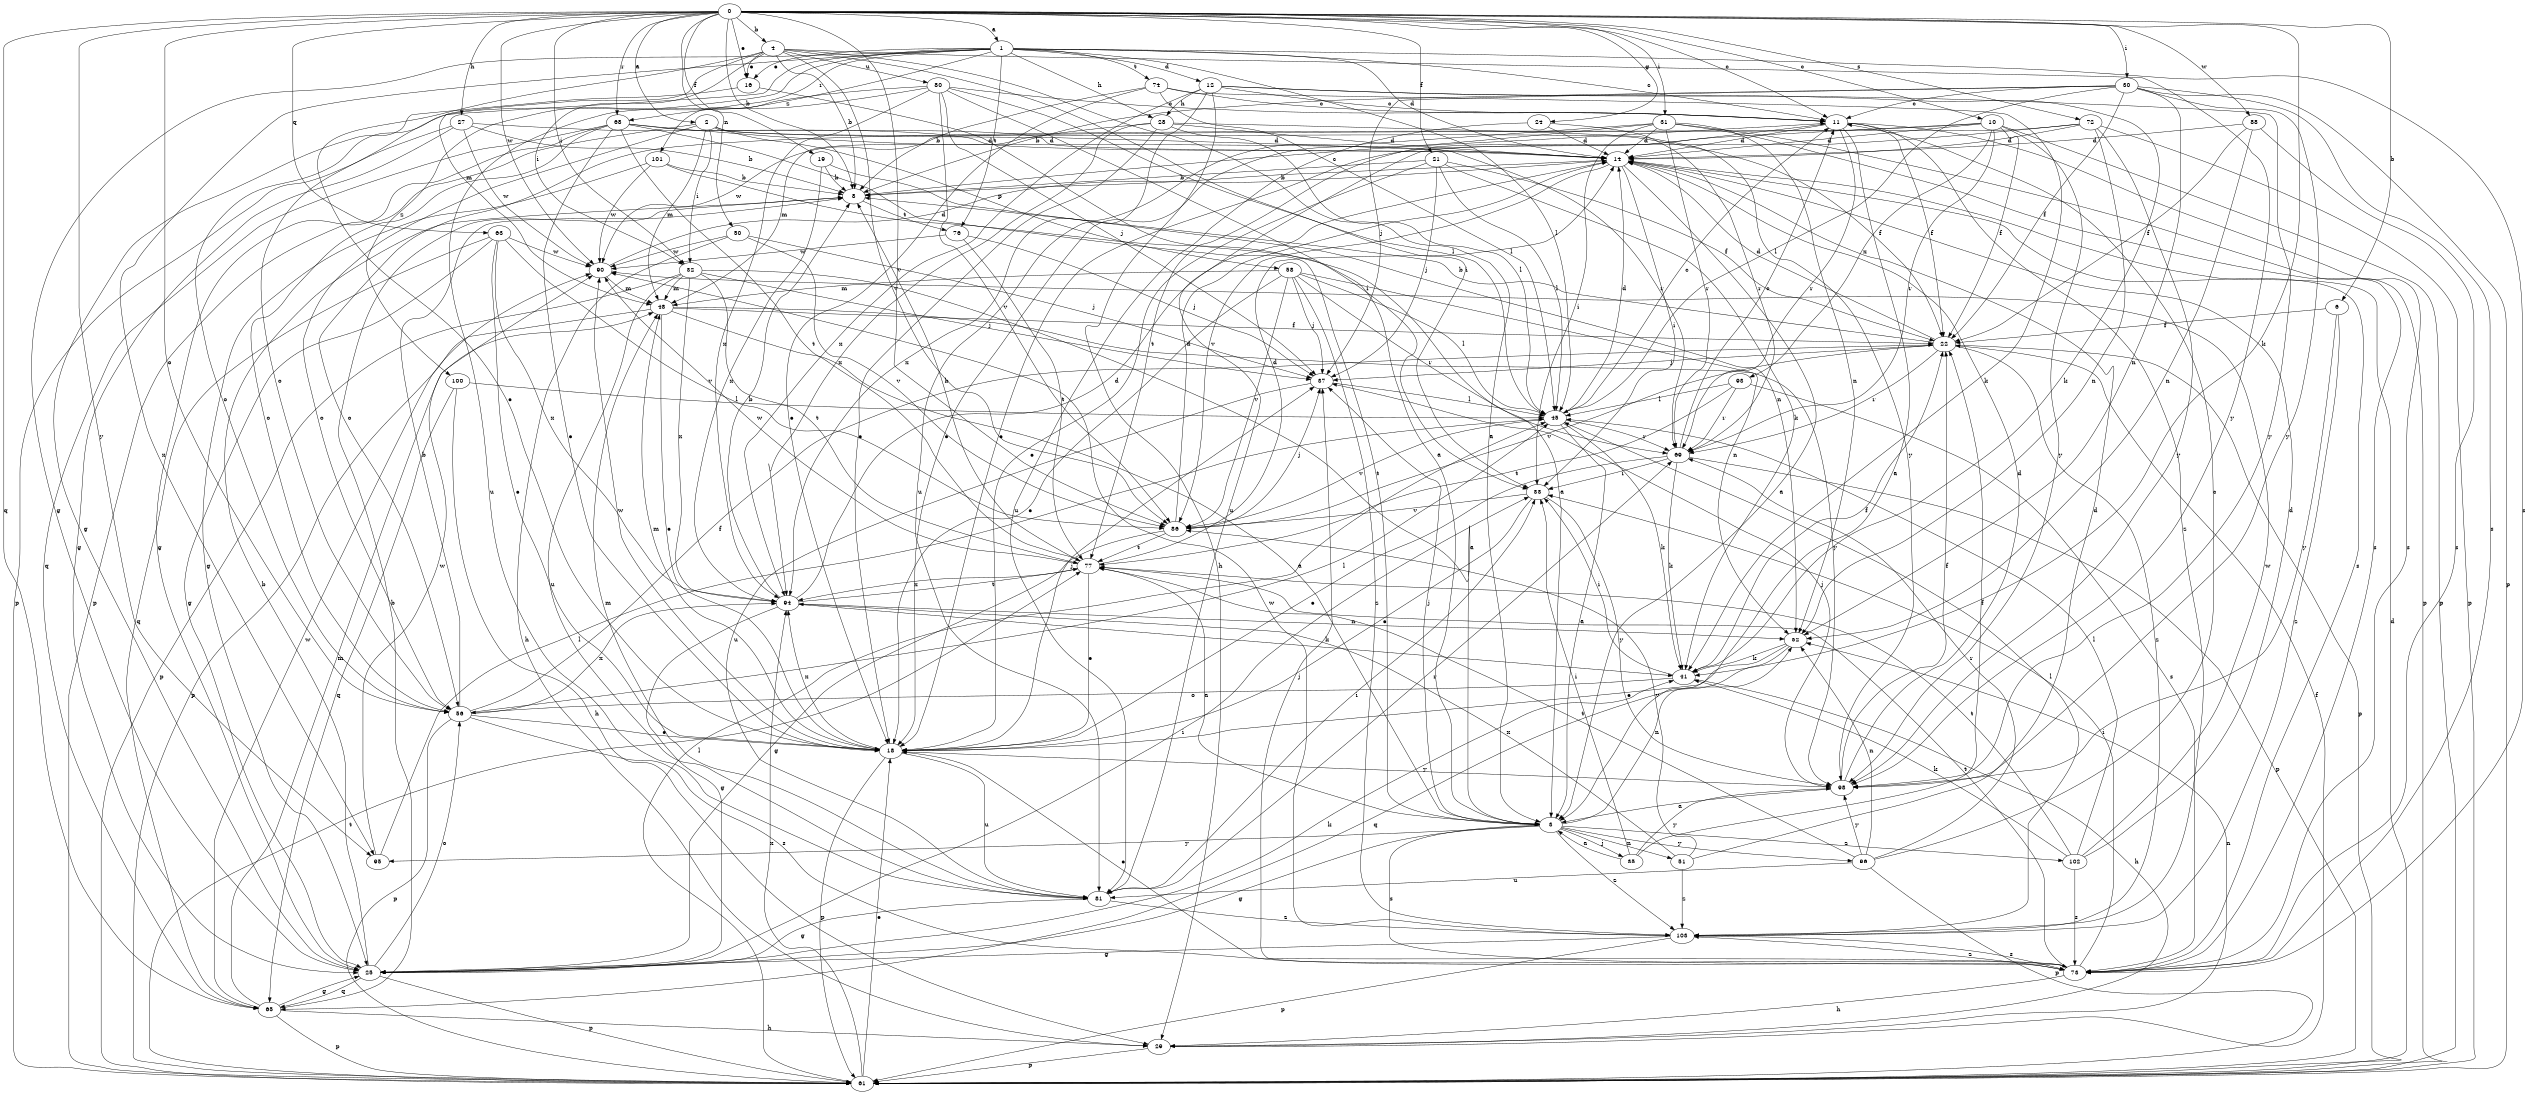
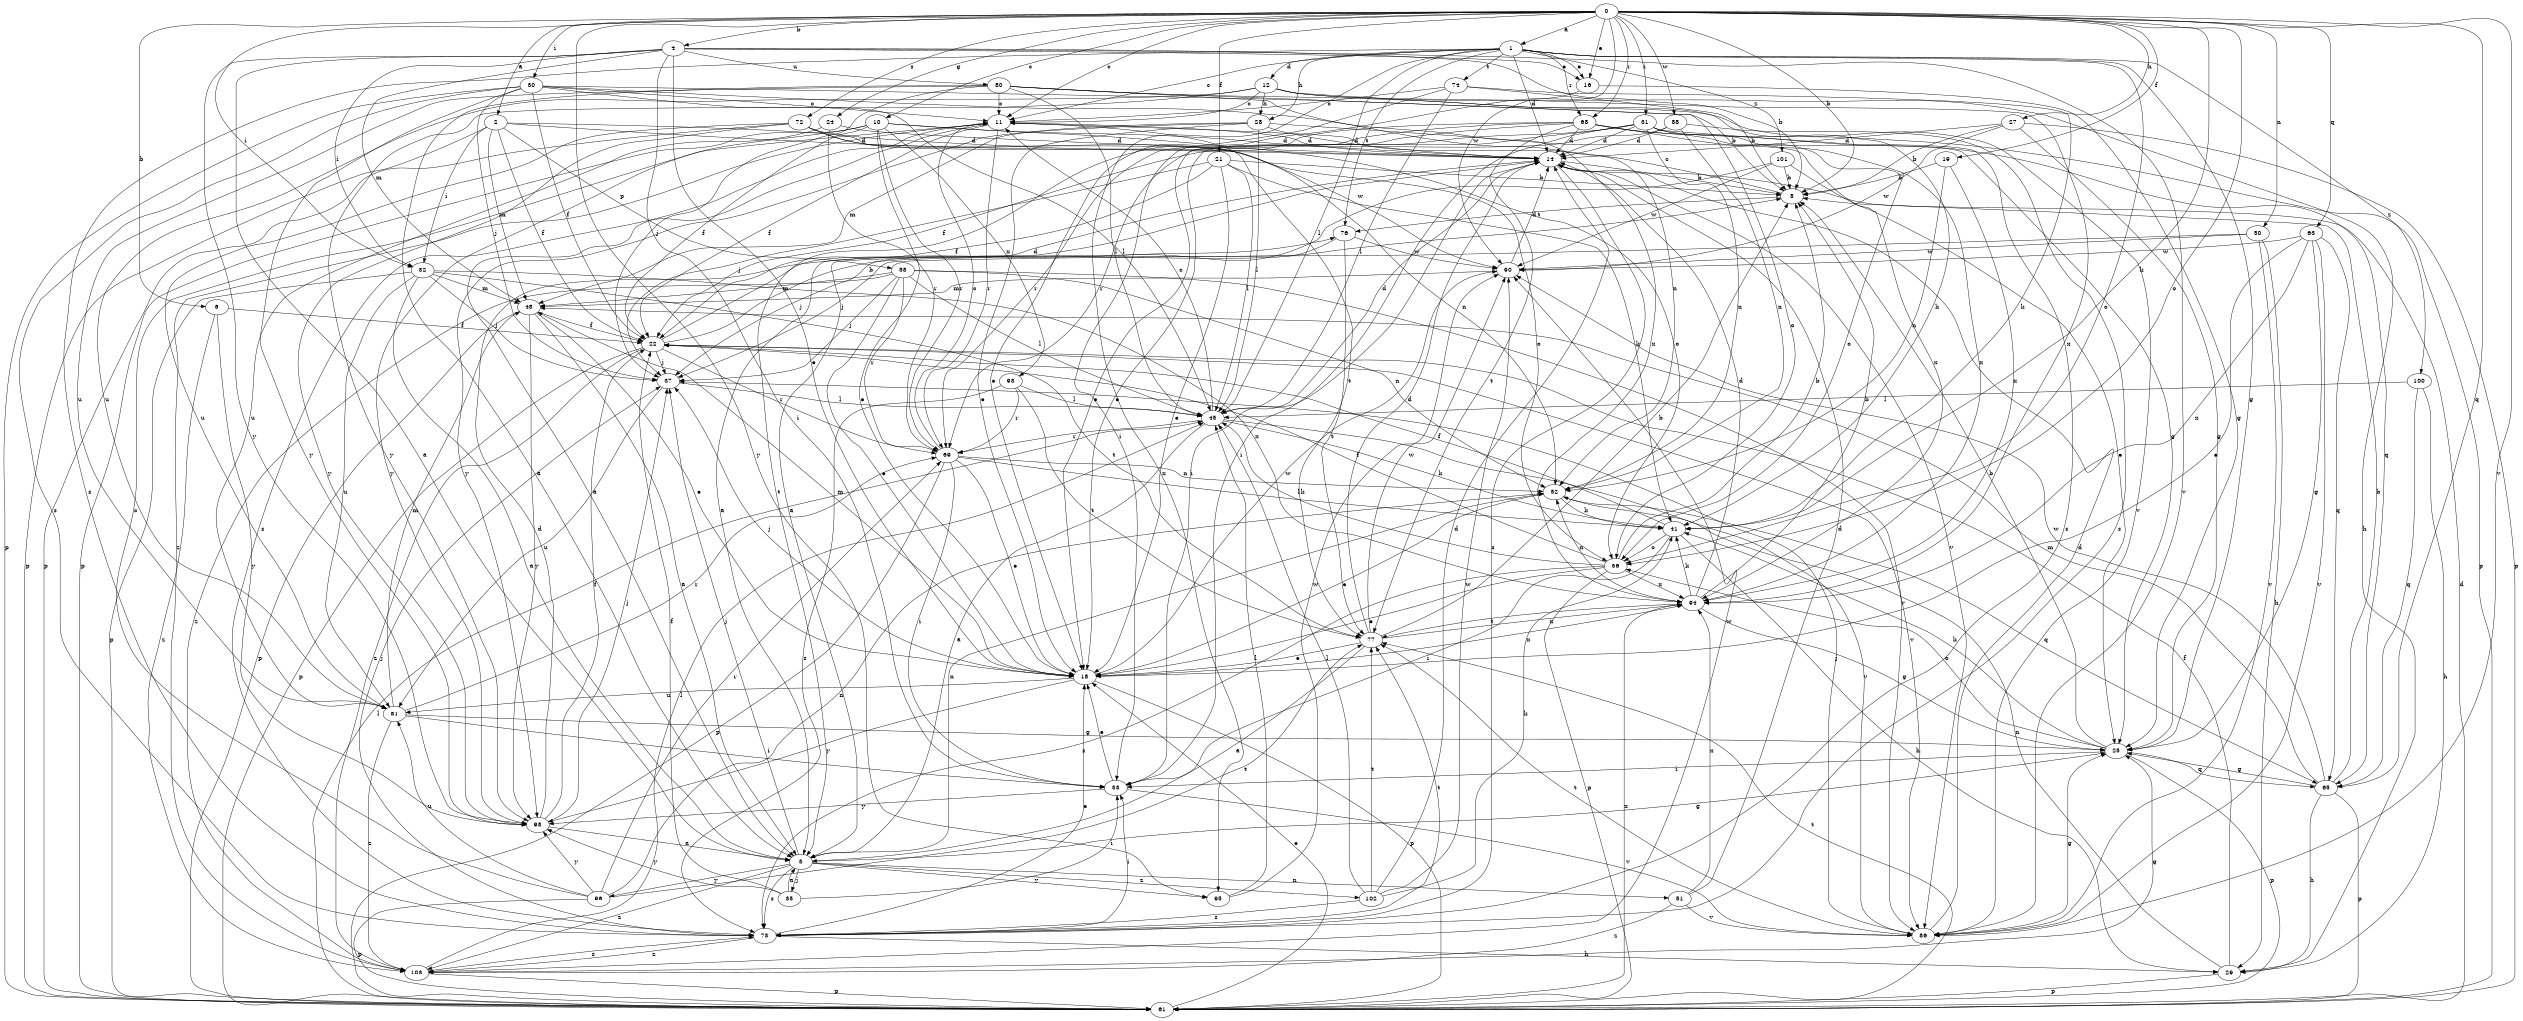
(1992, 399) -> (578, 282)
none -> (1247, 482)
(209, 566) -> (2120, 455)
